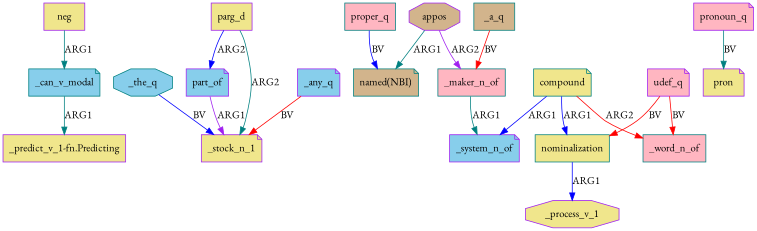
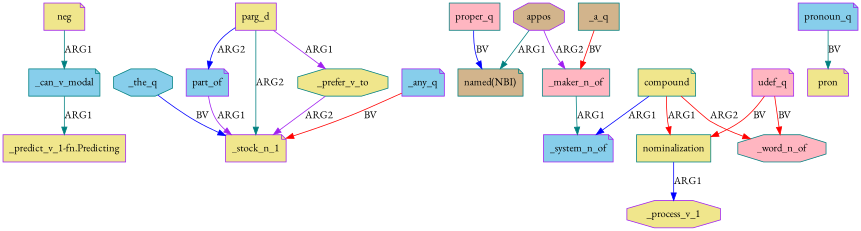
(64, 17) -> (64, 17)
(724, 17) -> (828, 17)
none -> (343, 83)
(562, 112) -> (667, 112)
(674, 148) -> (782, 148)
